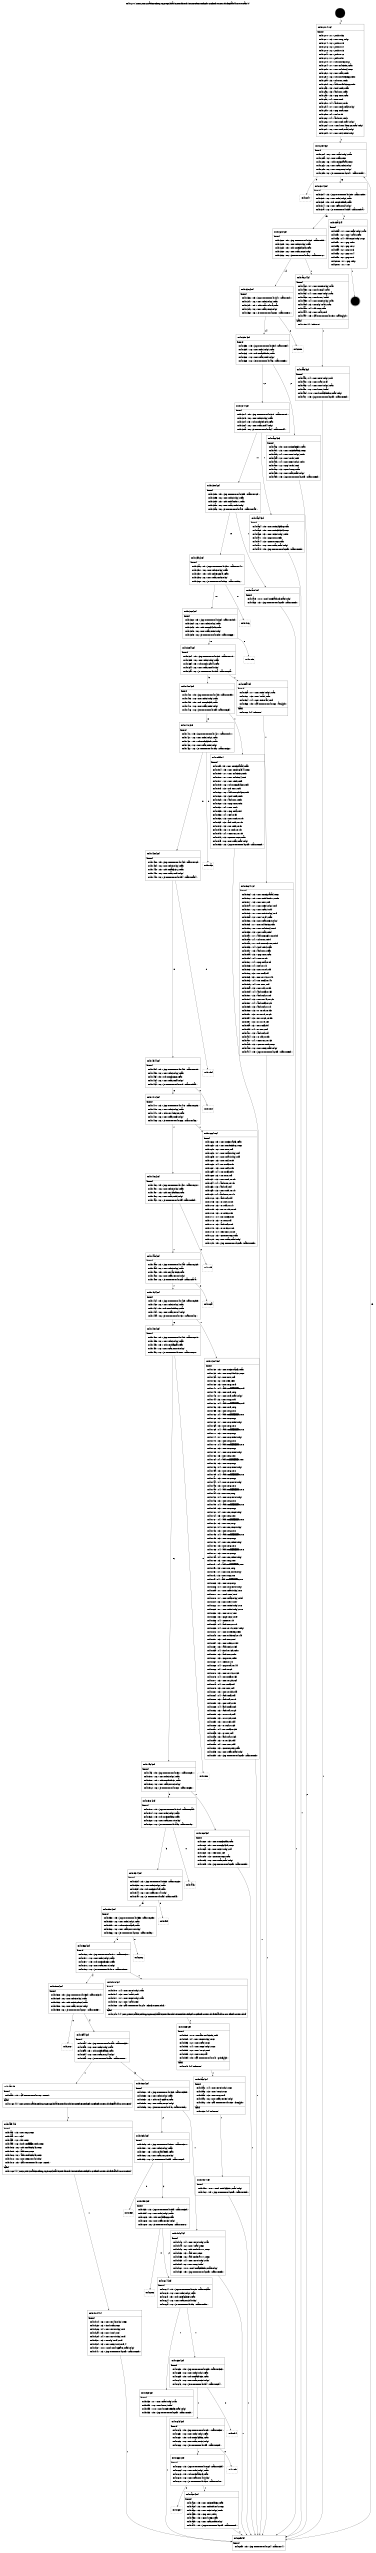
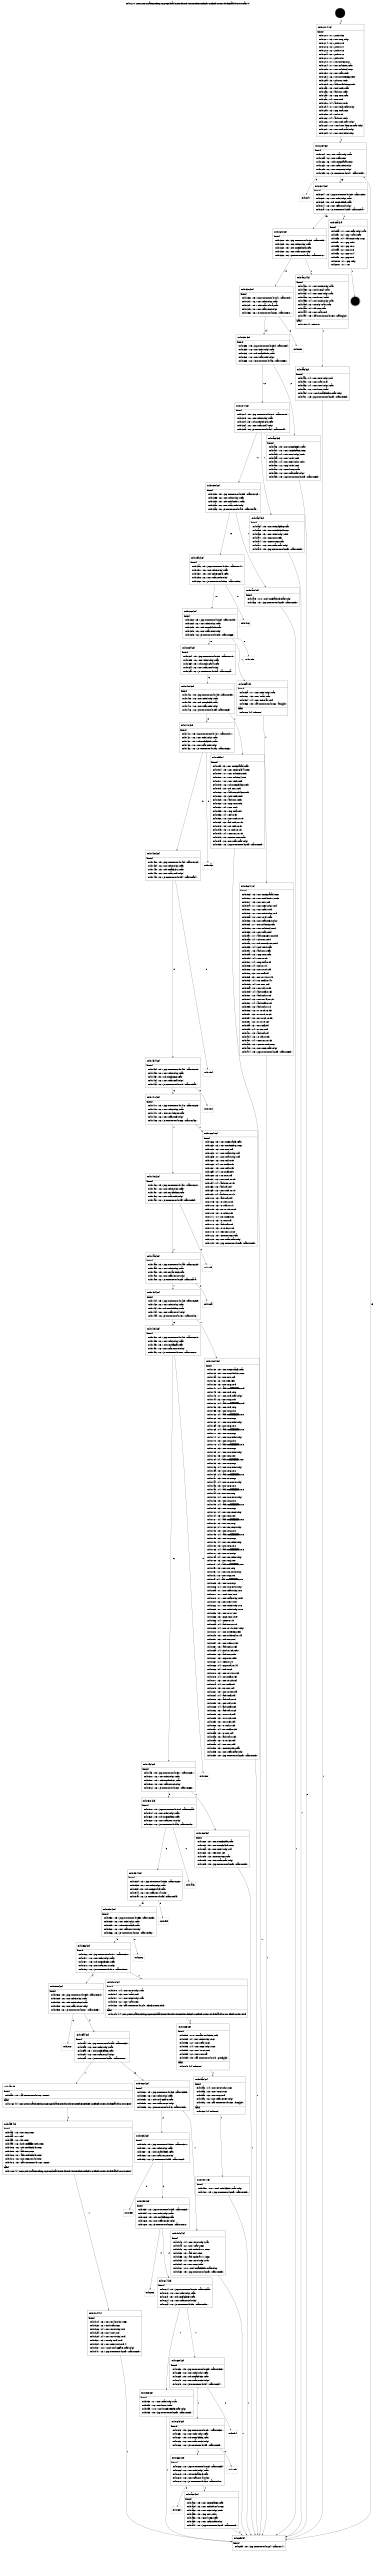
(233, 678) -> (239, 659)
